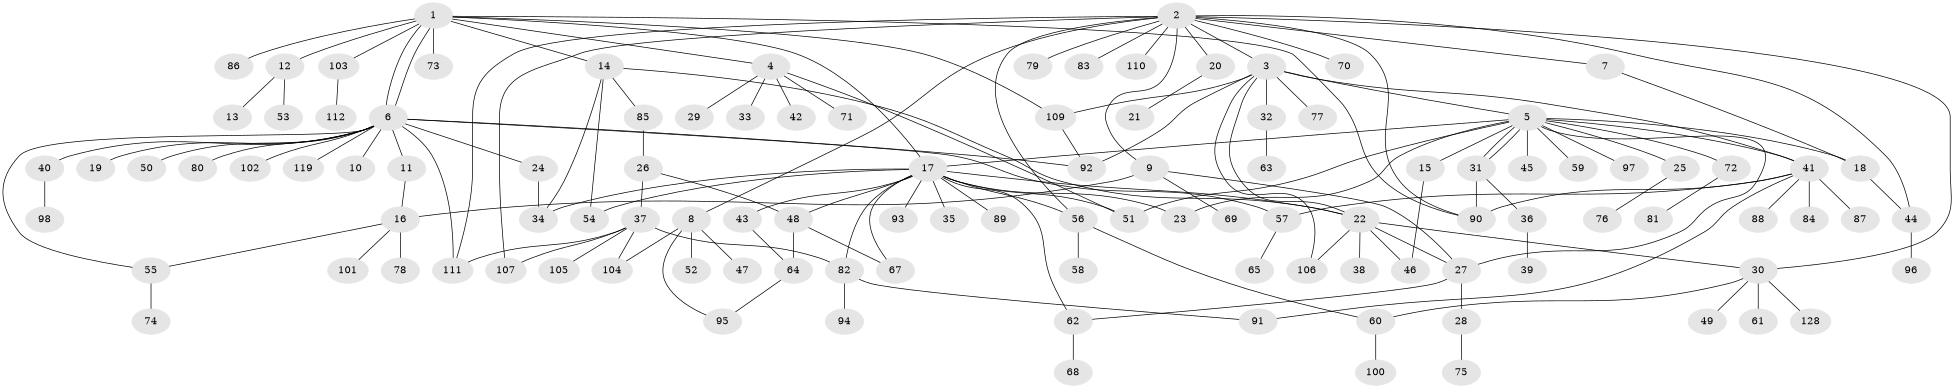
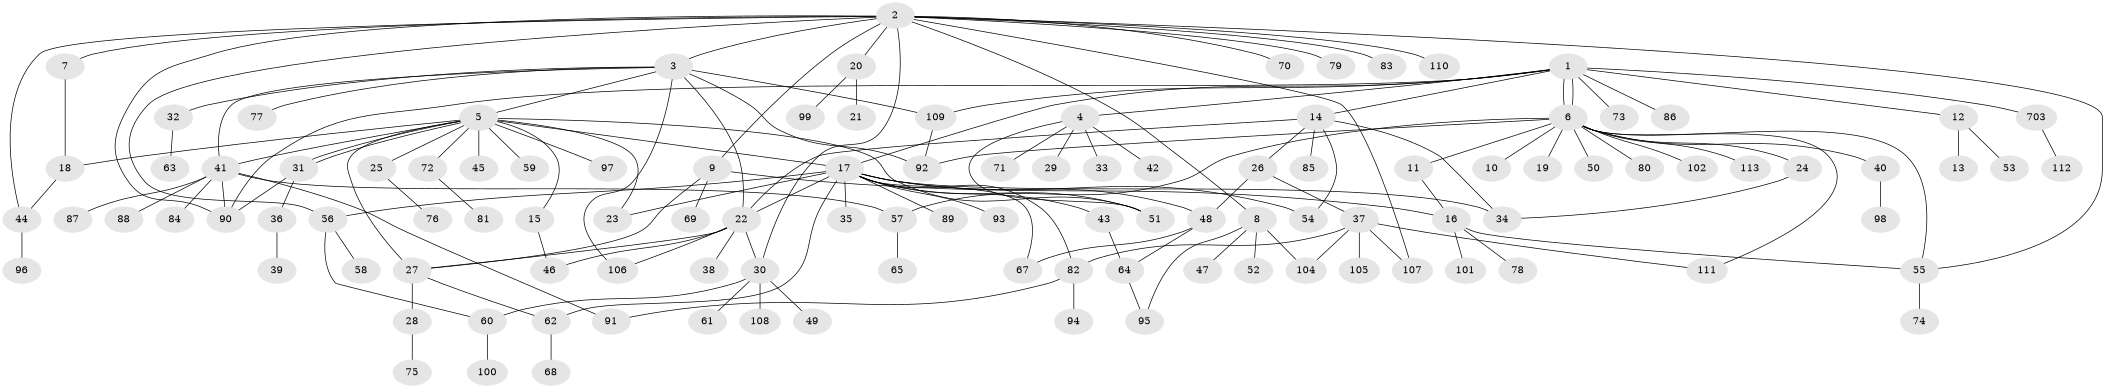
(745, 26) -> (1642, 50)
(339, 67) -> (2036, 118)
none -> (805, 118)
(643, 143) -> (1281, 148)
(303, 169) -> (1750, 169)
(1811, 322) -> (760, 322)
